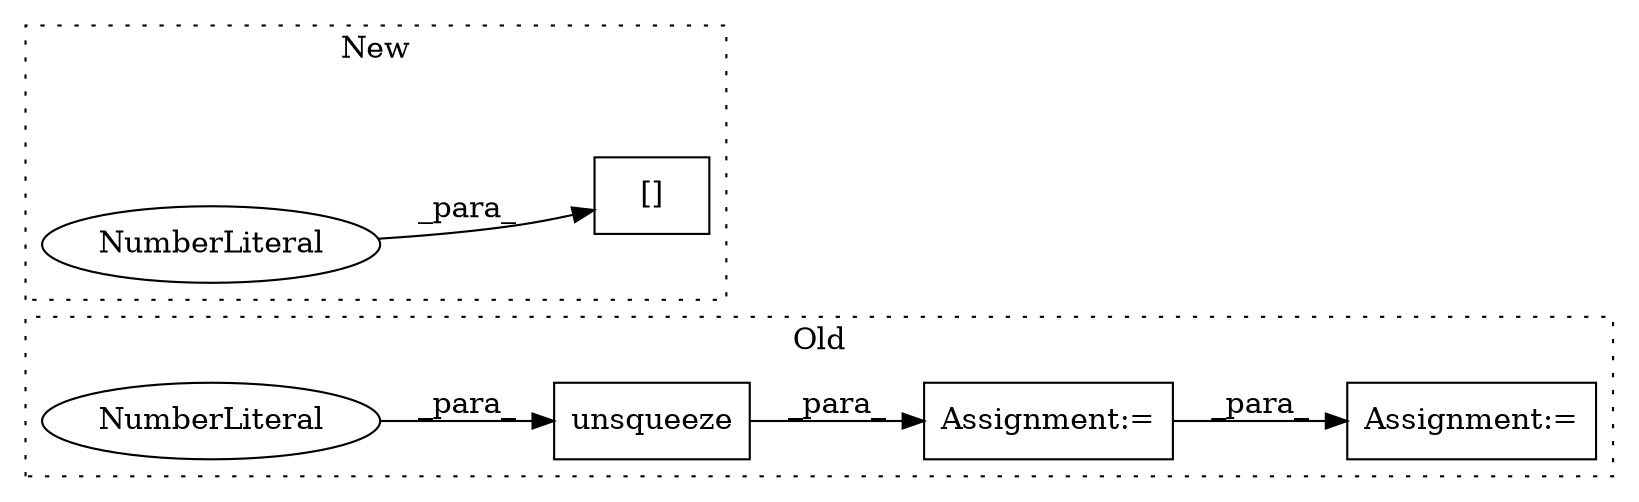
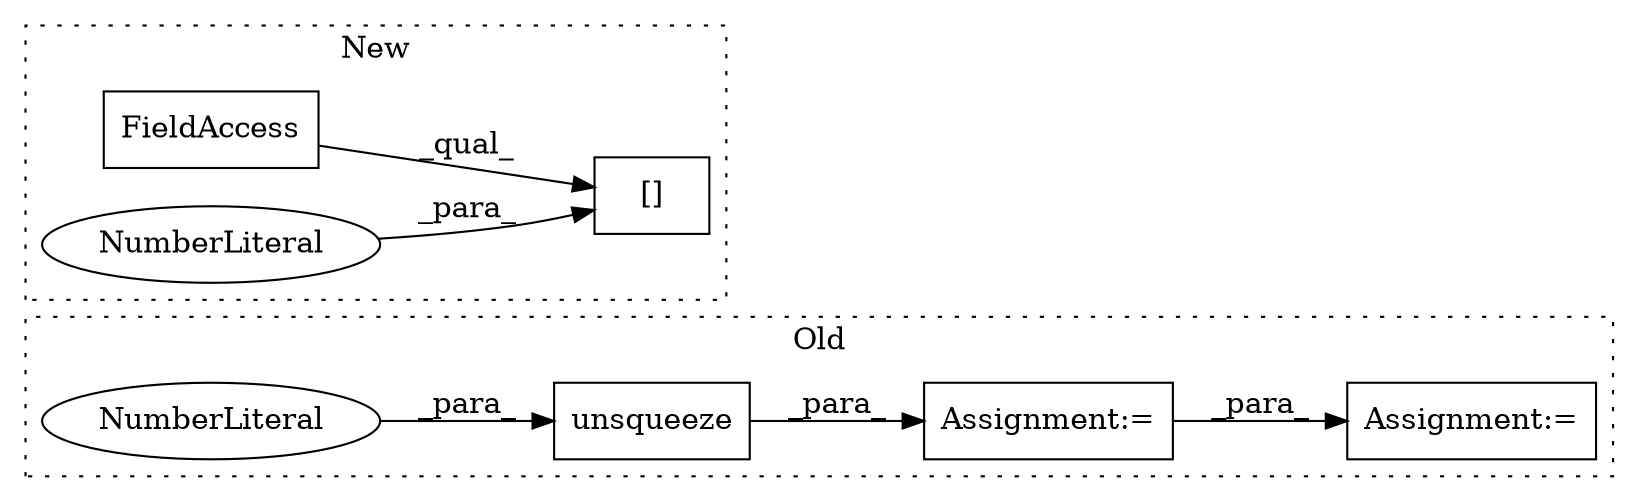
none -> (211, 130)
